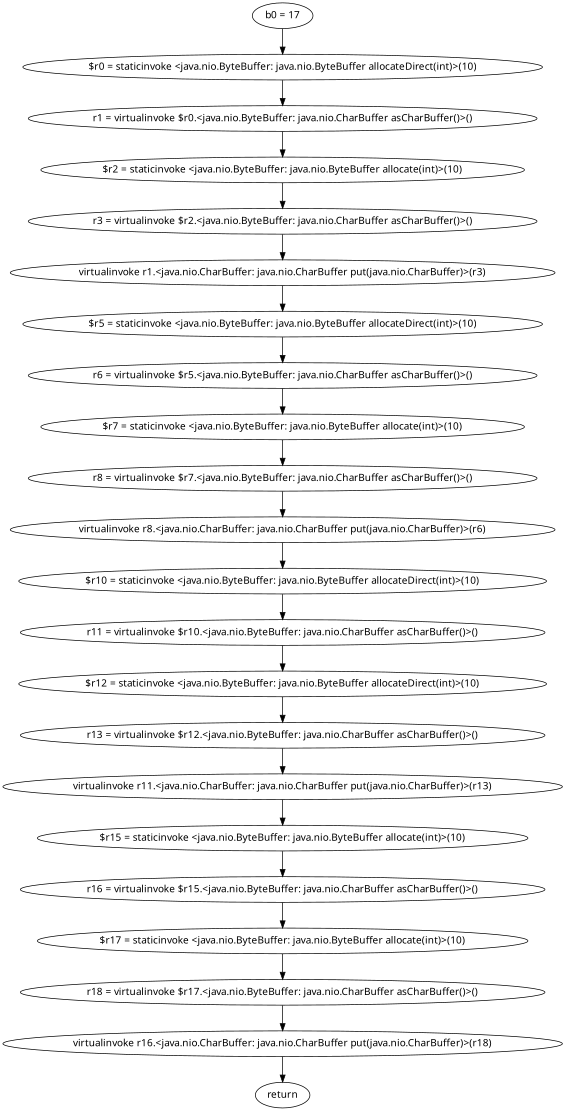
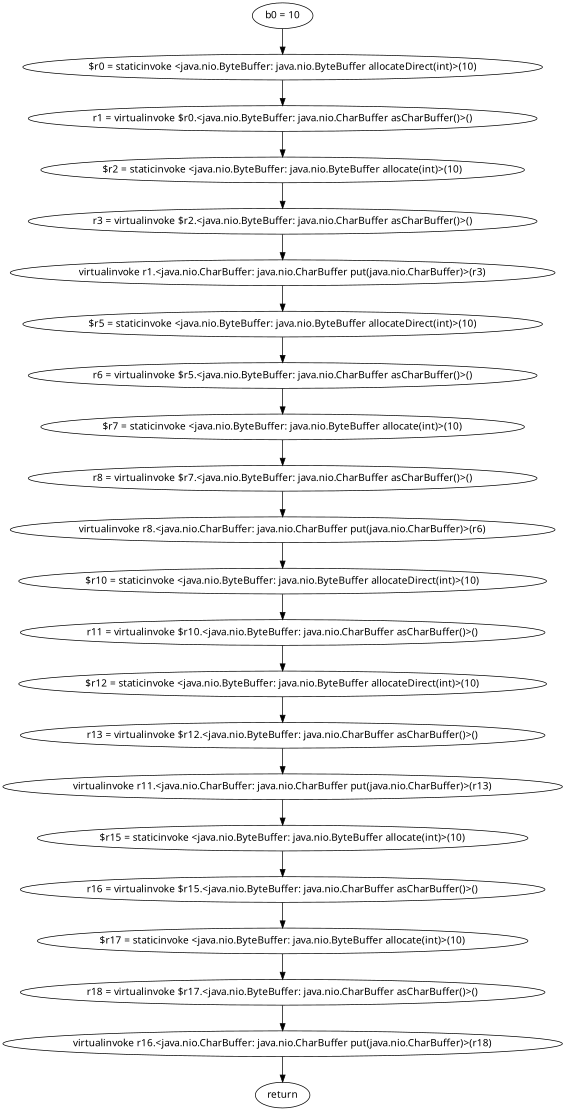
(283, 16) -> (283, 16)
